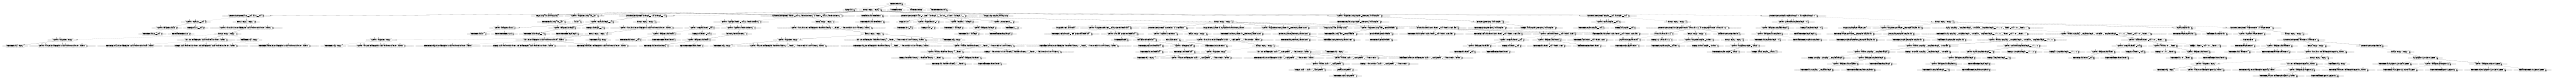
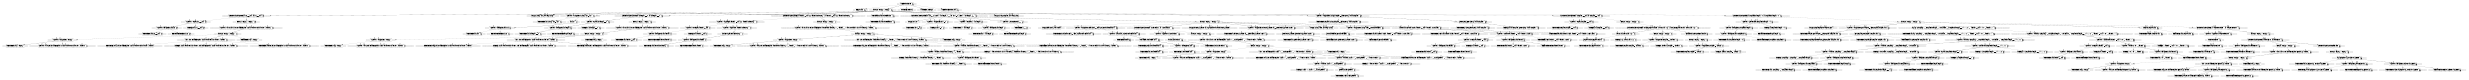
(1341, 34) -> none
